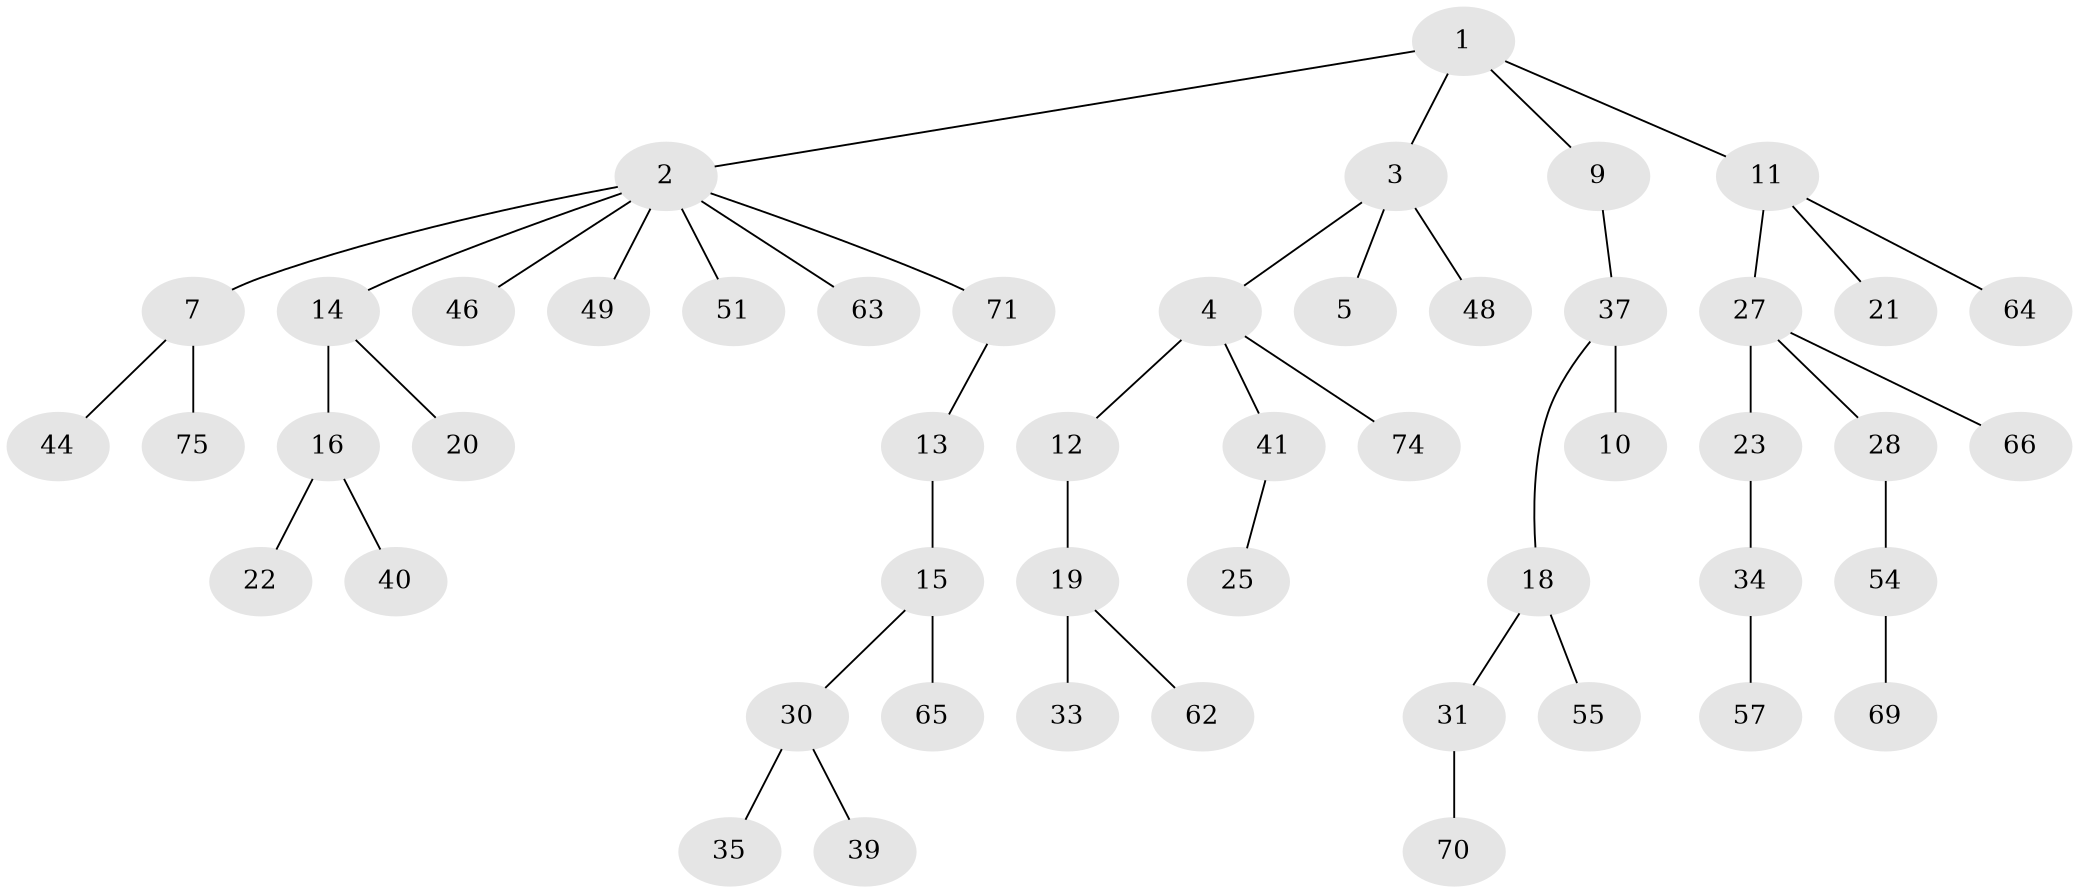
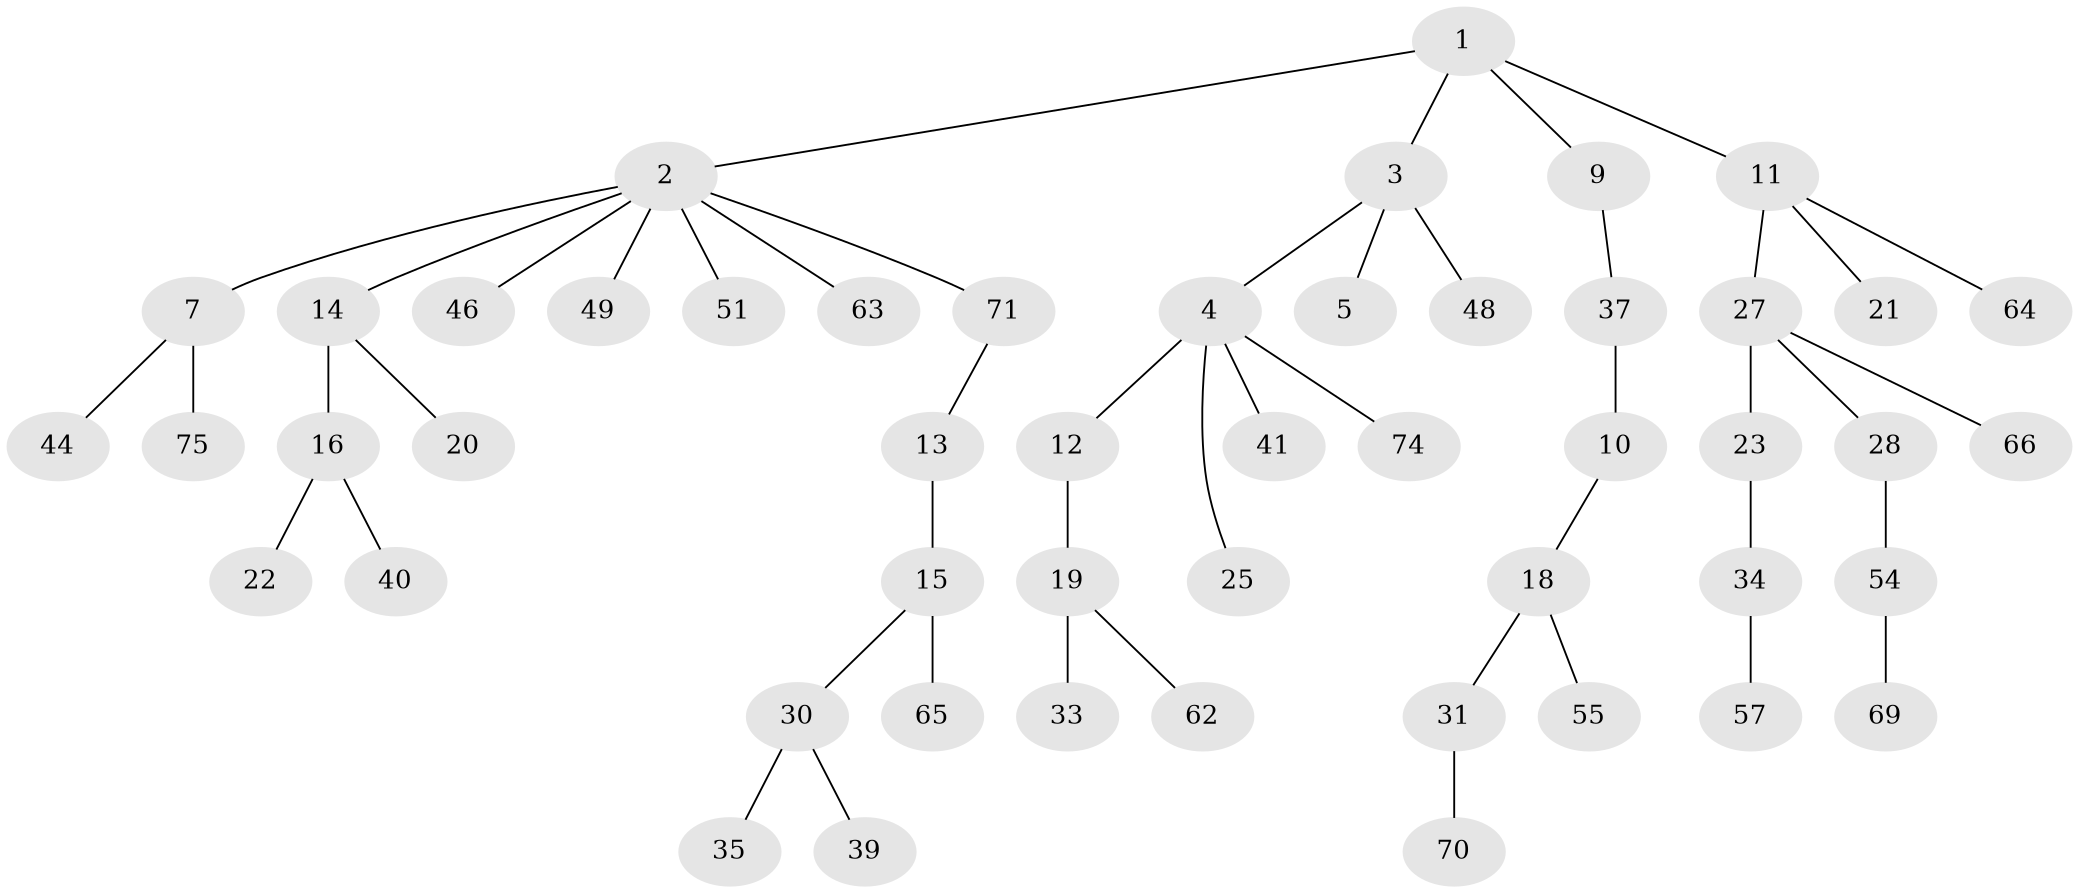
(1541, 438) -> (1577, 514)
(1256, 514) -> (1203, 448)
